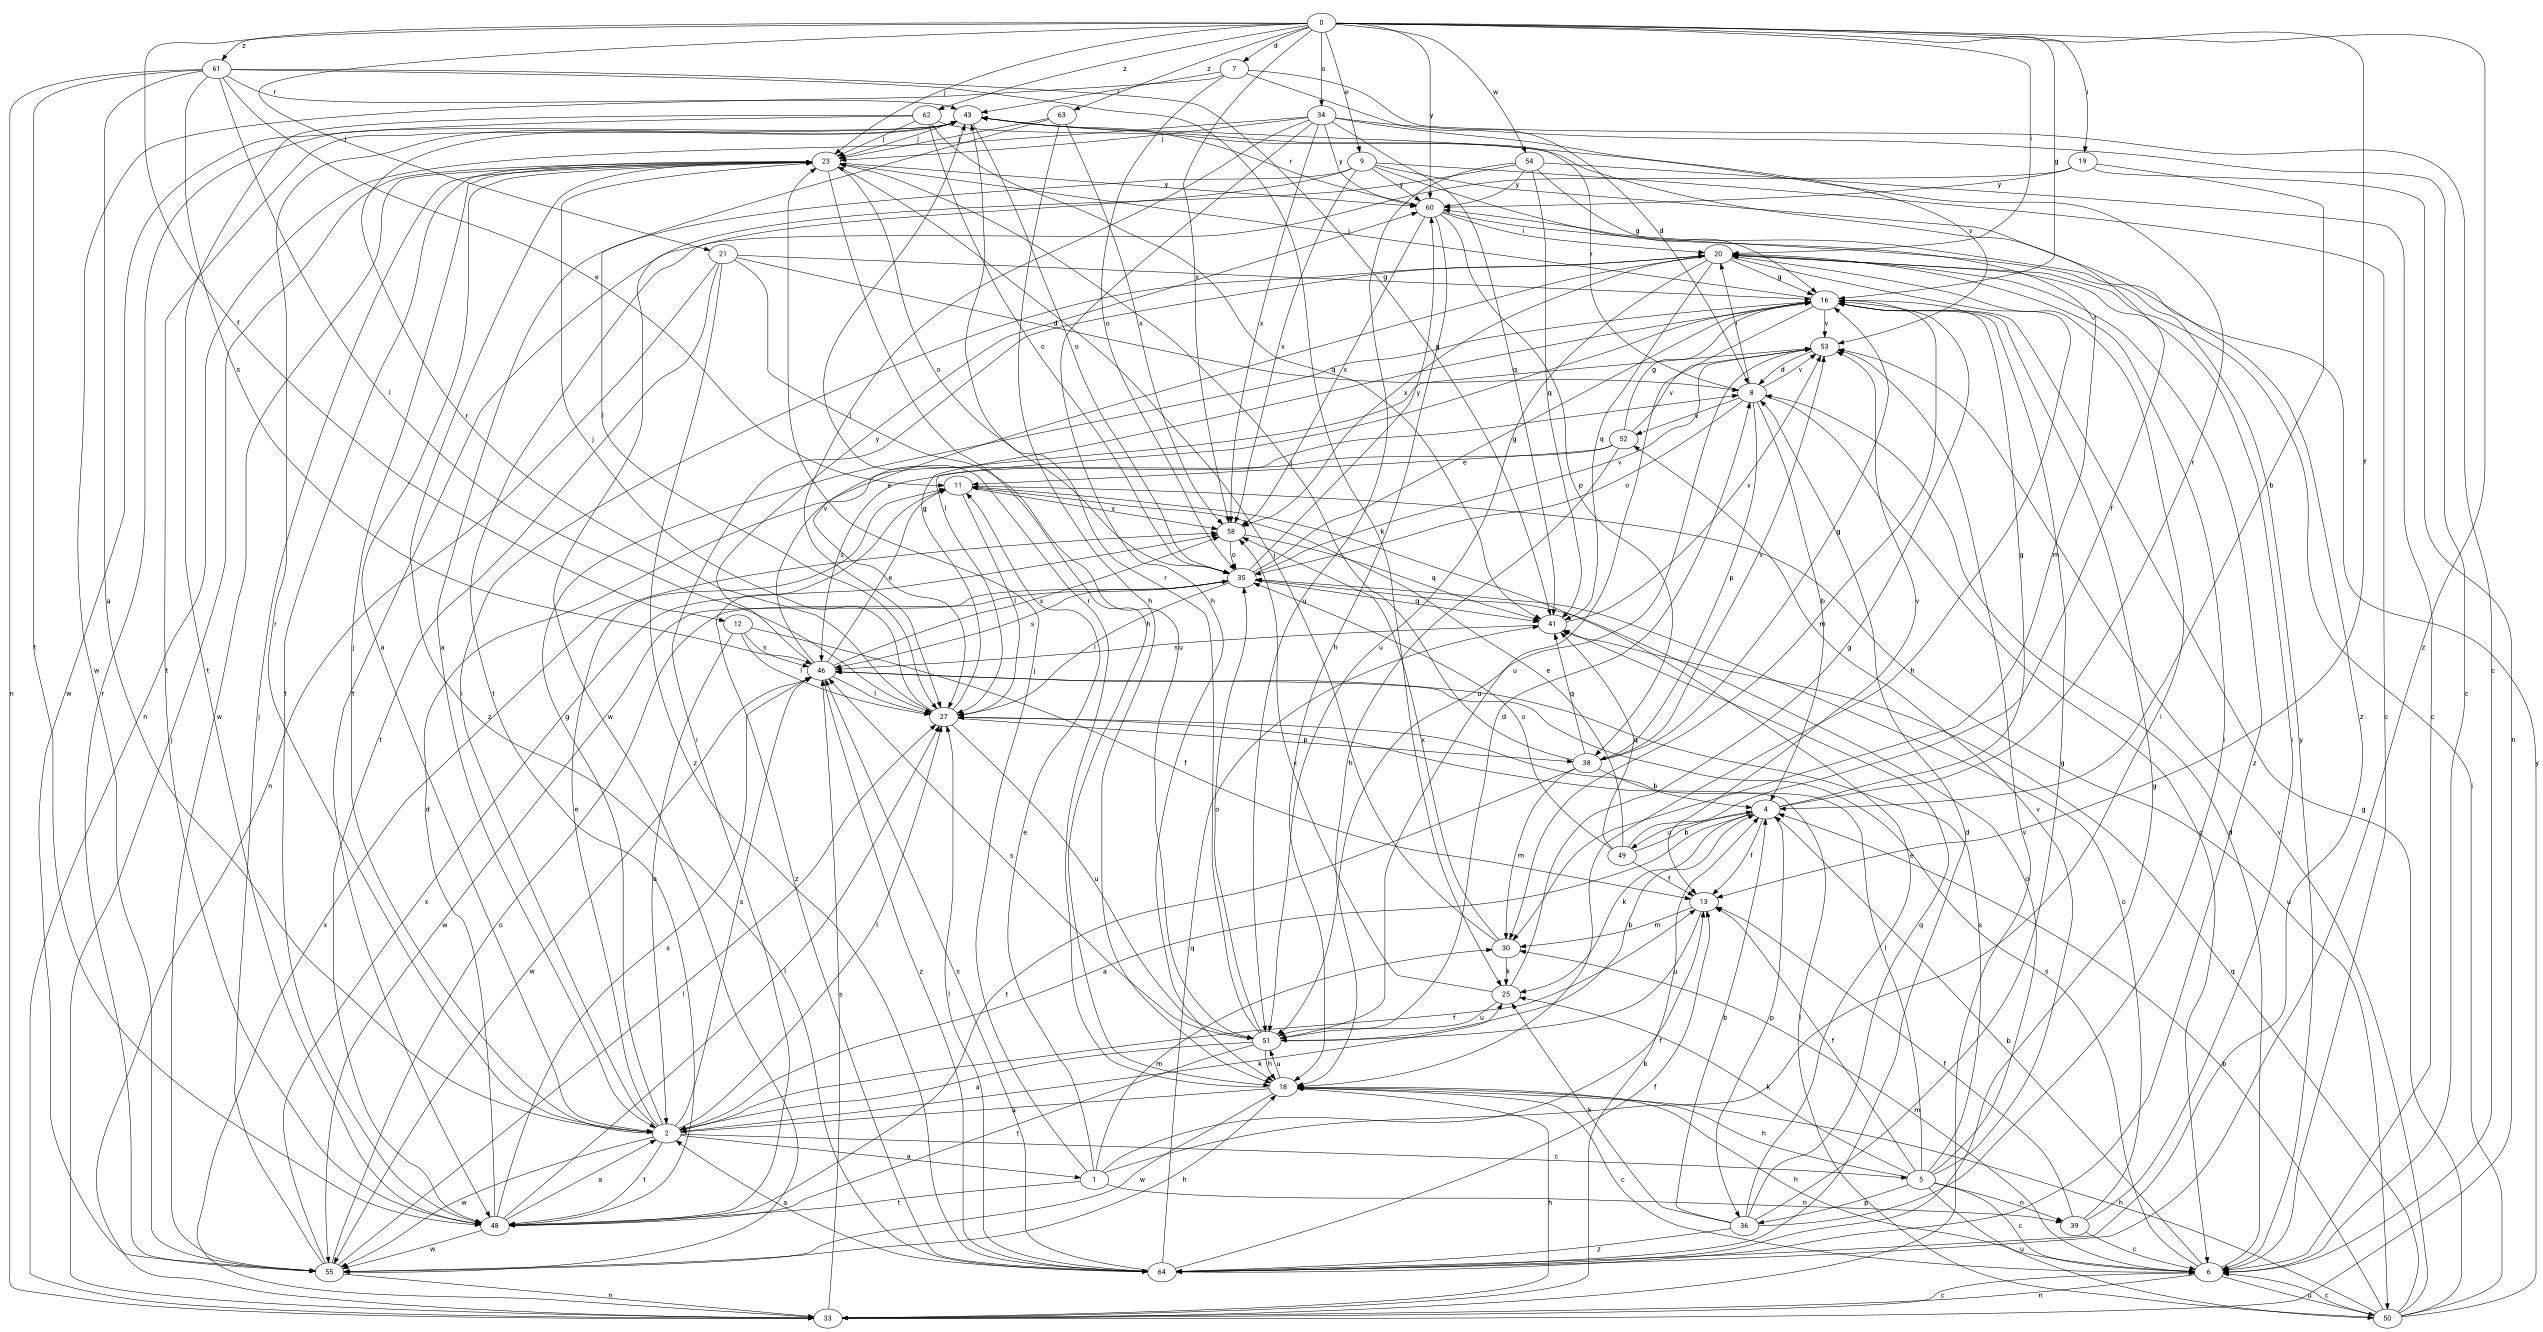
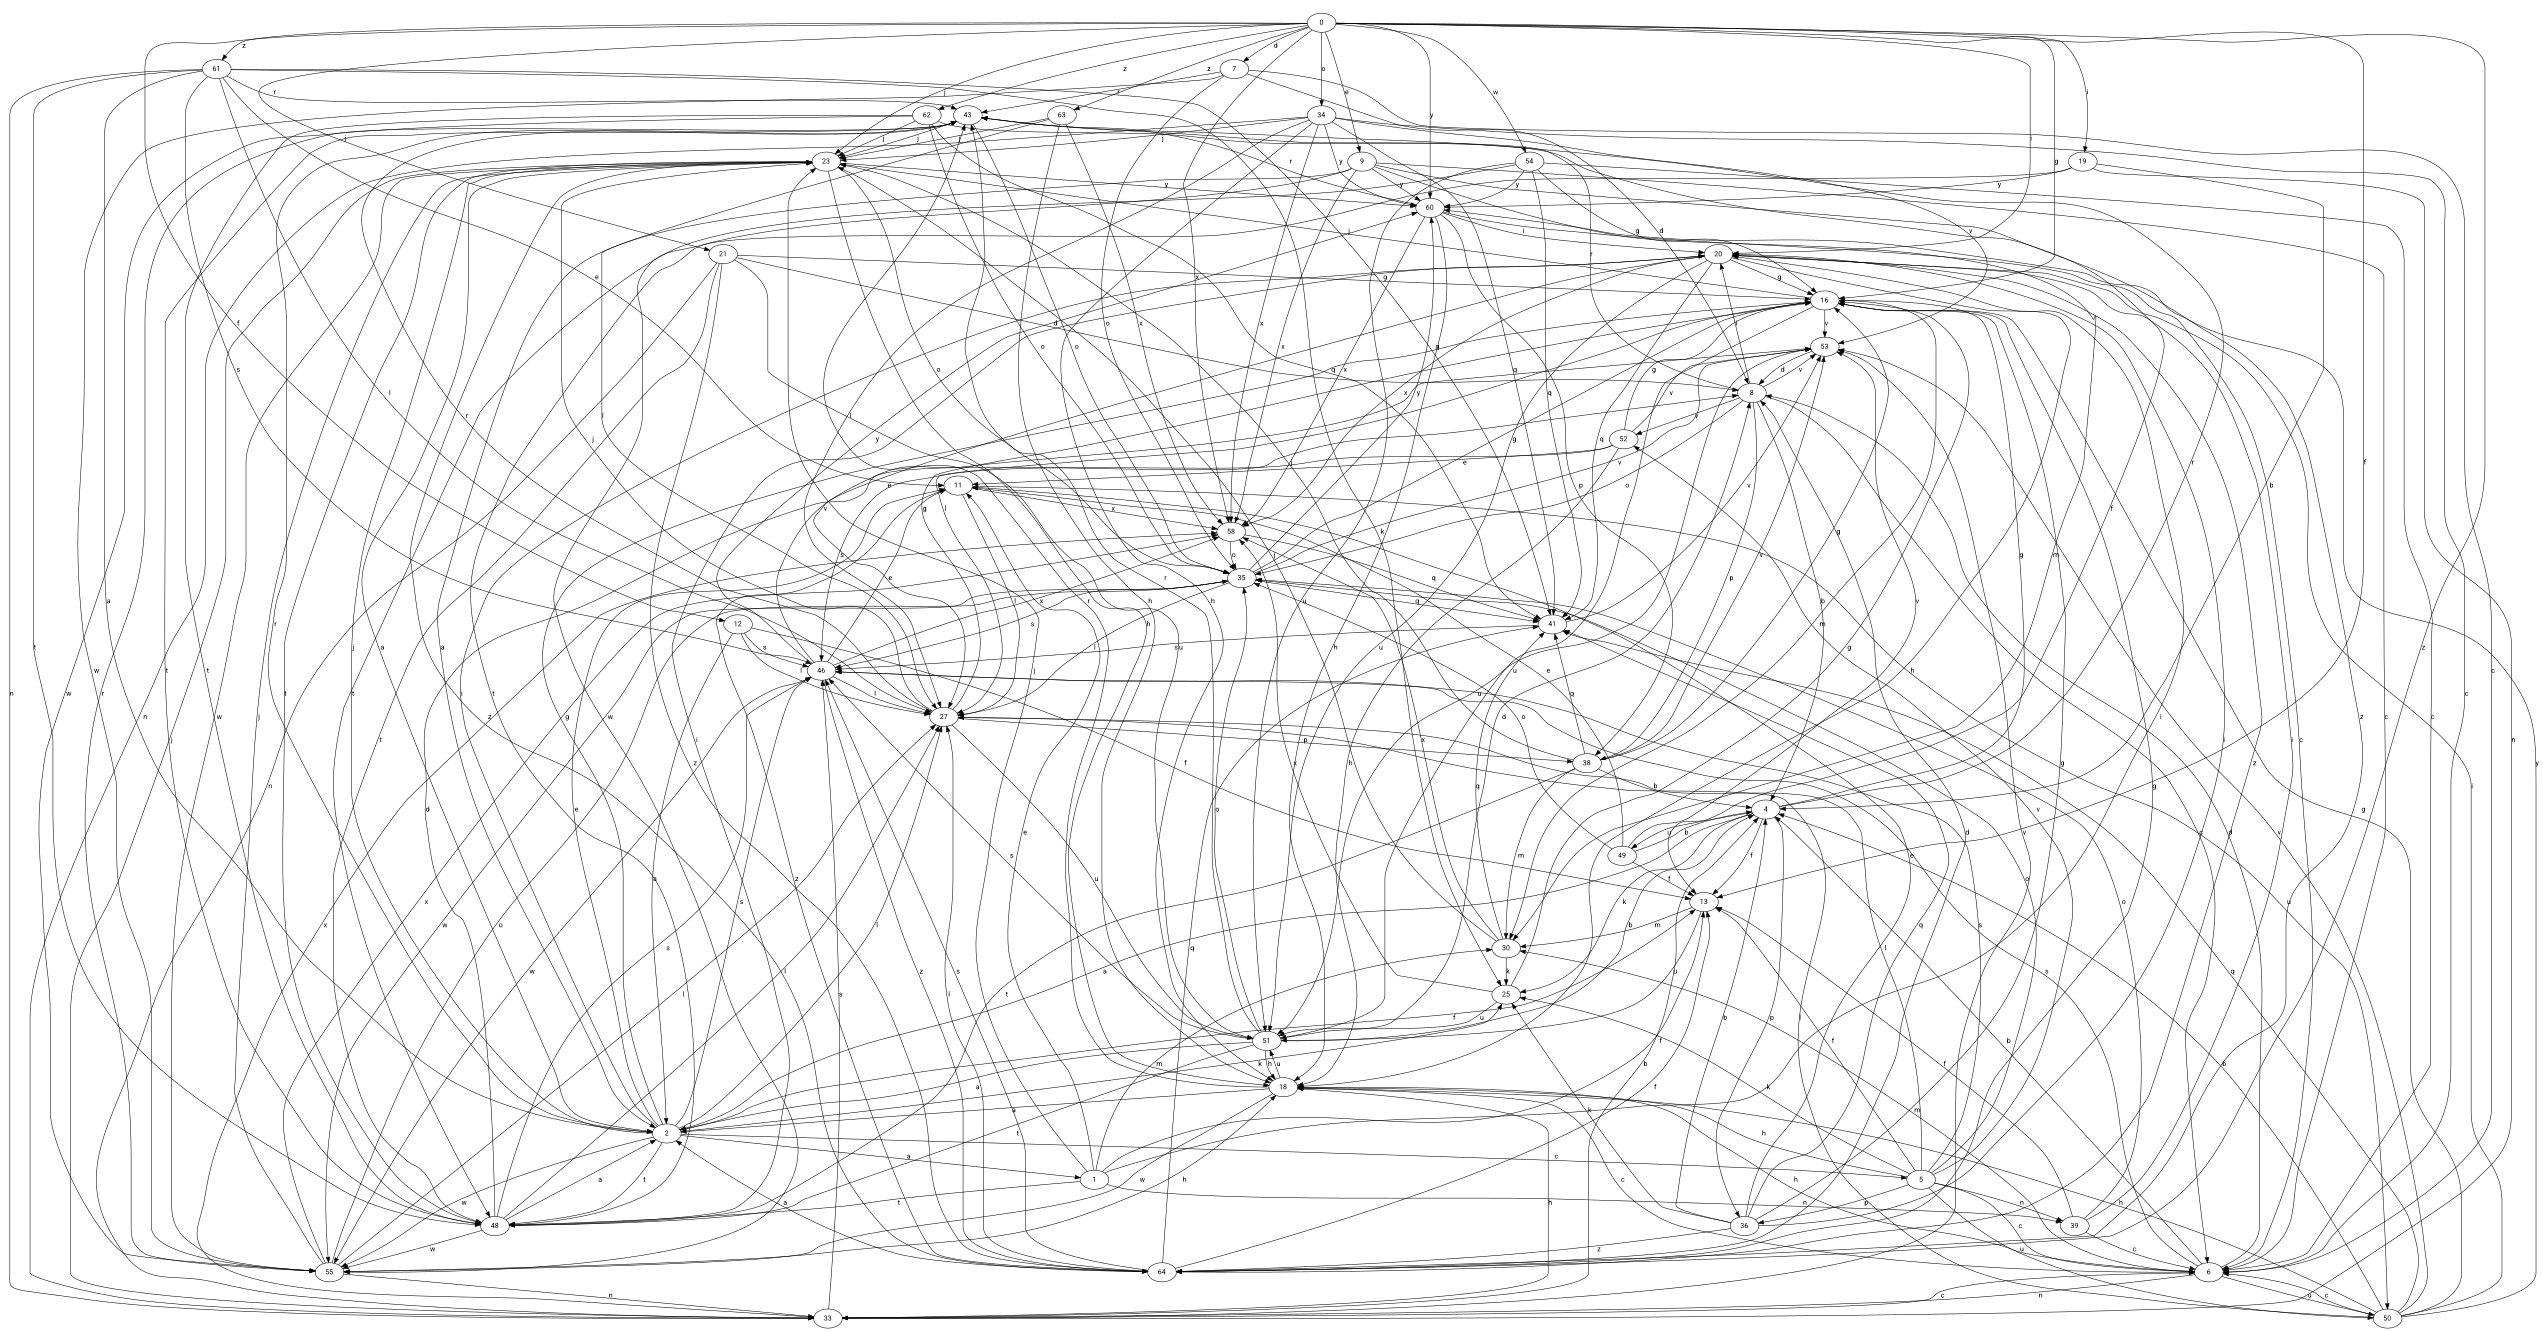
(1631, 730) -> (1476, 780)
(2301, 740) -> (2301, 740)
